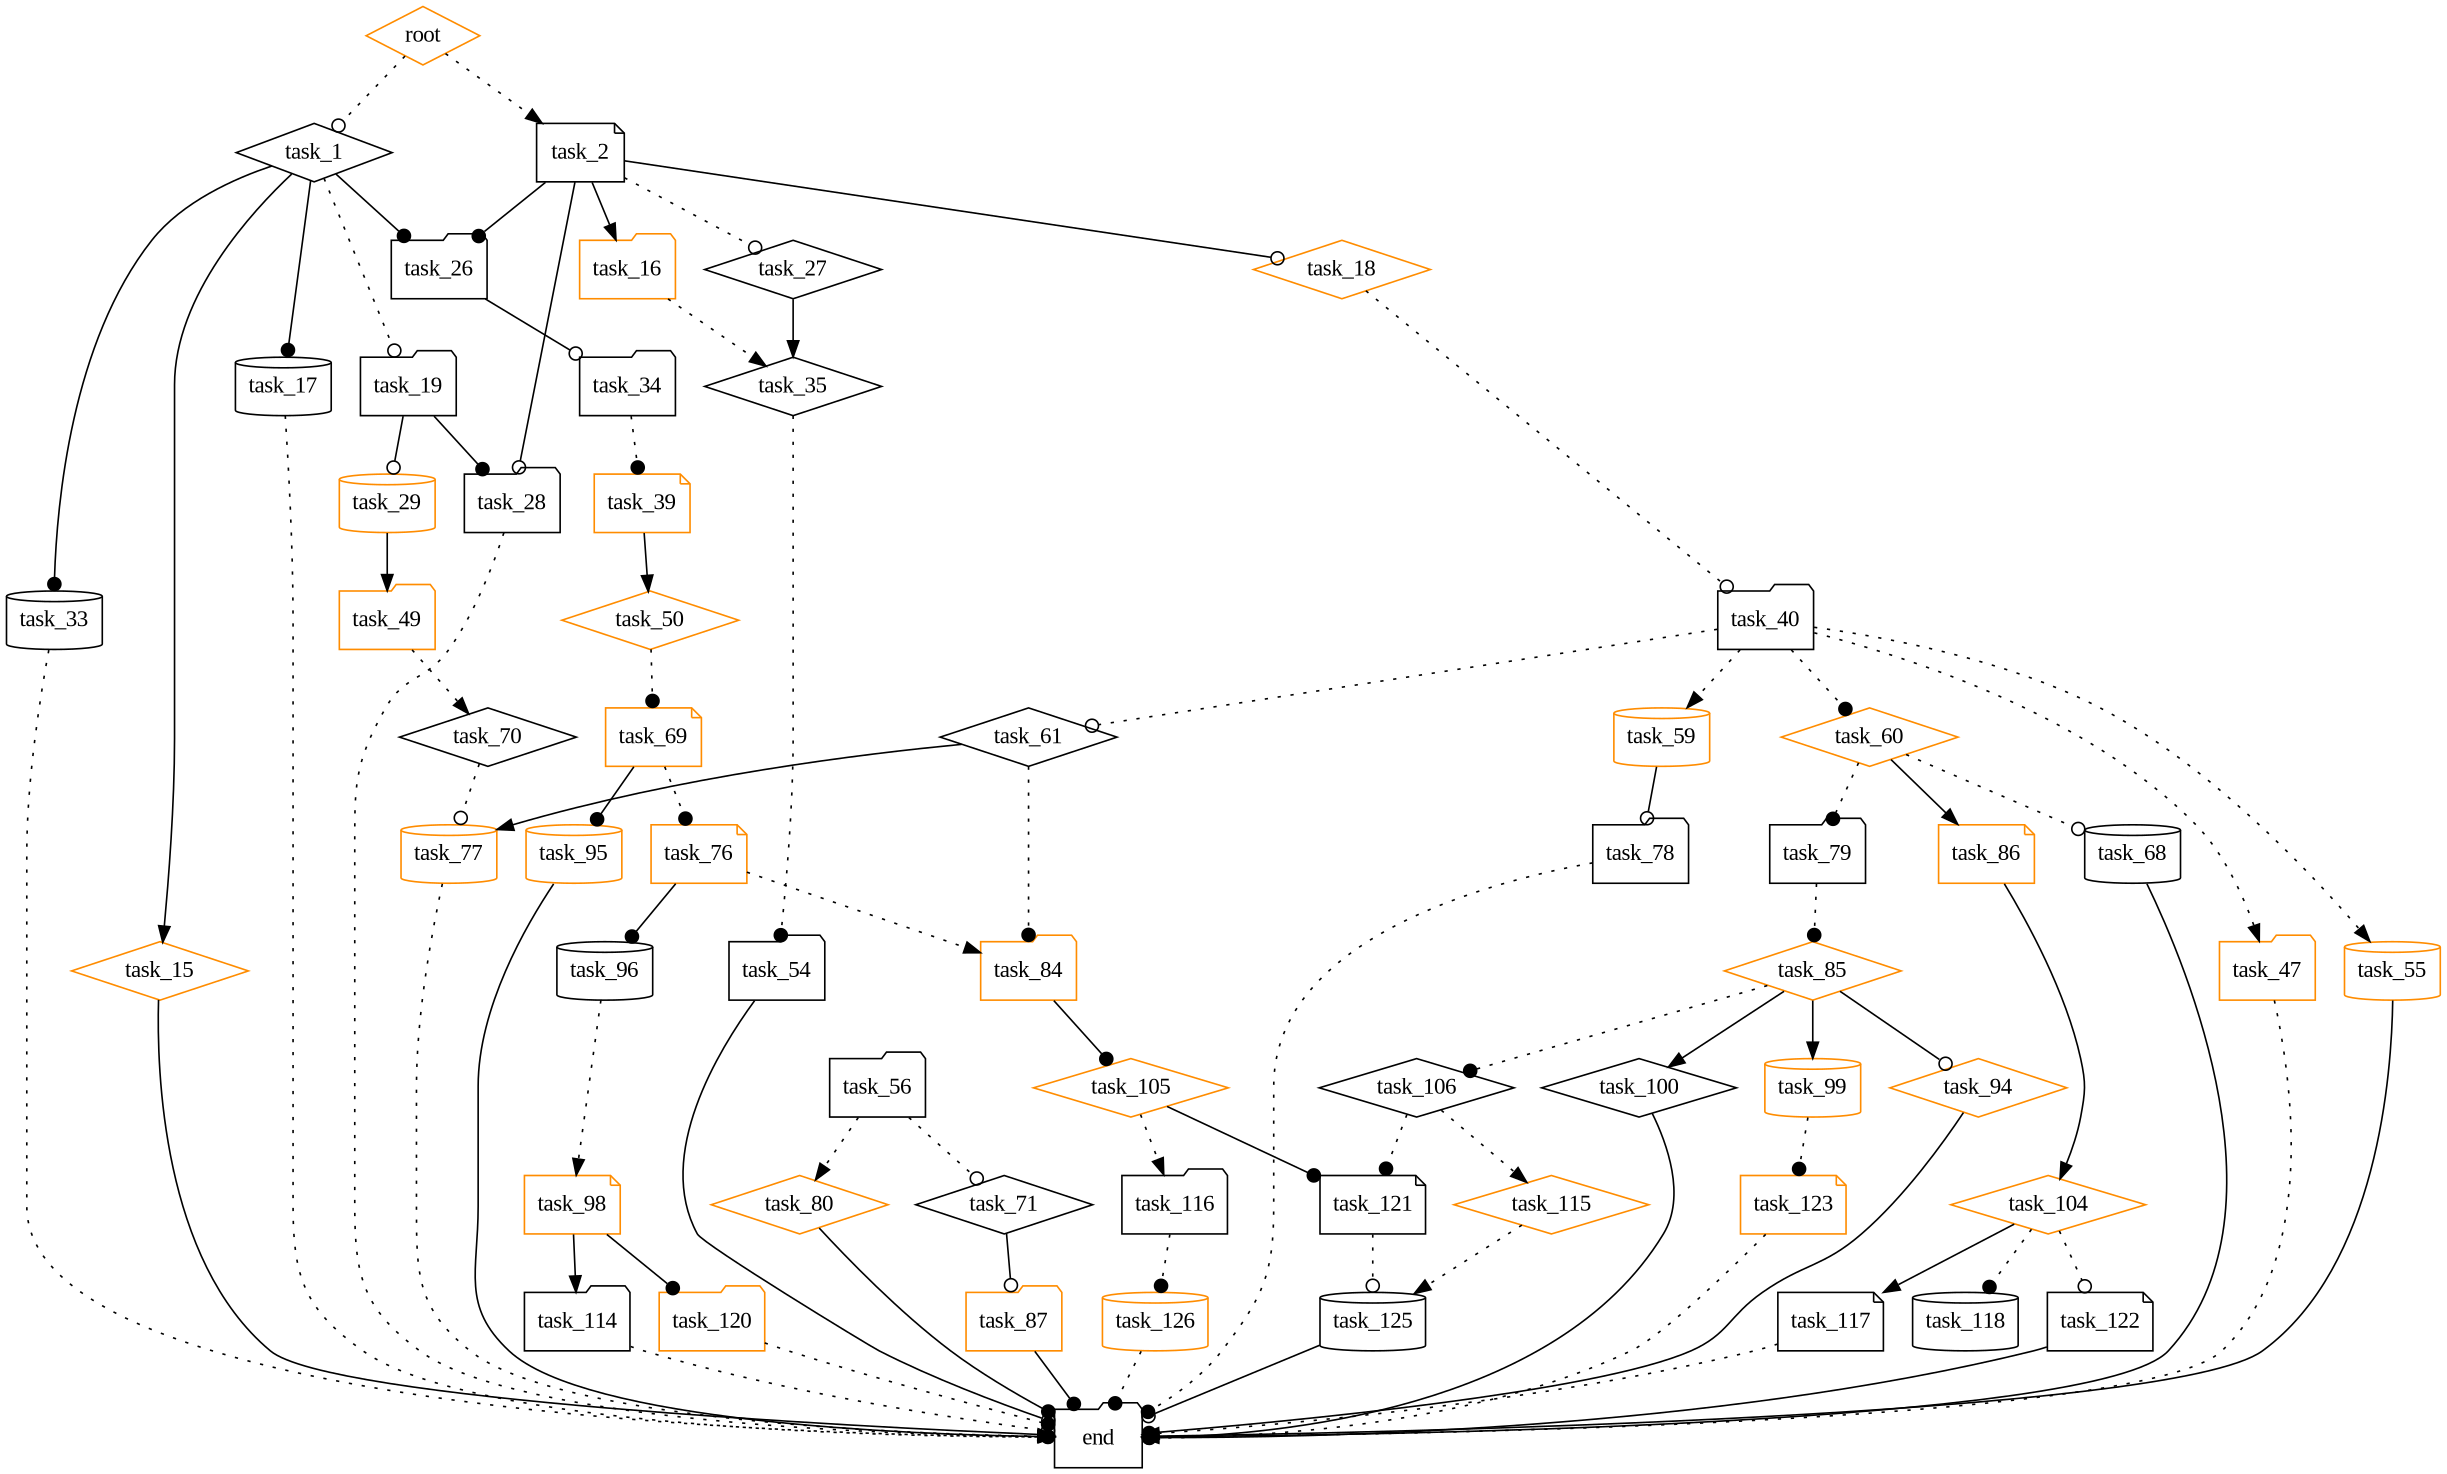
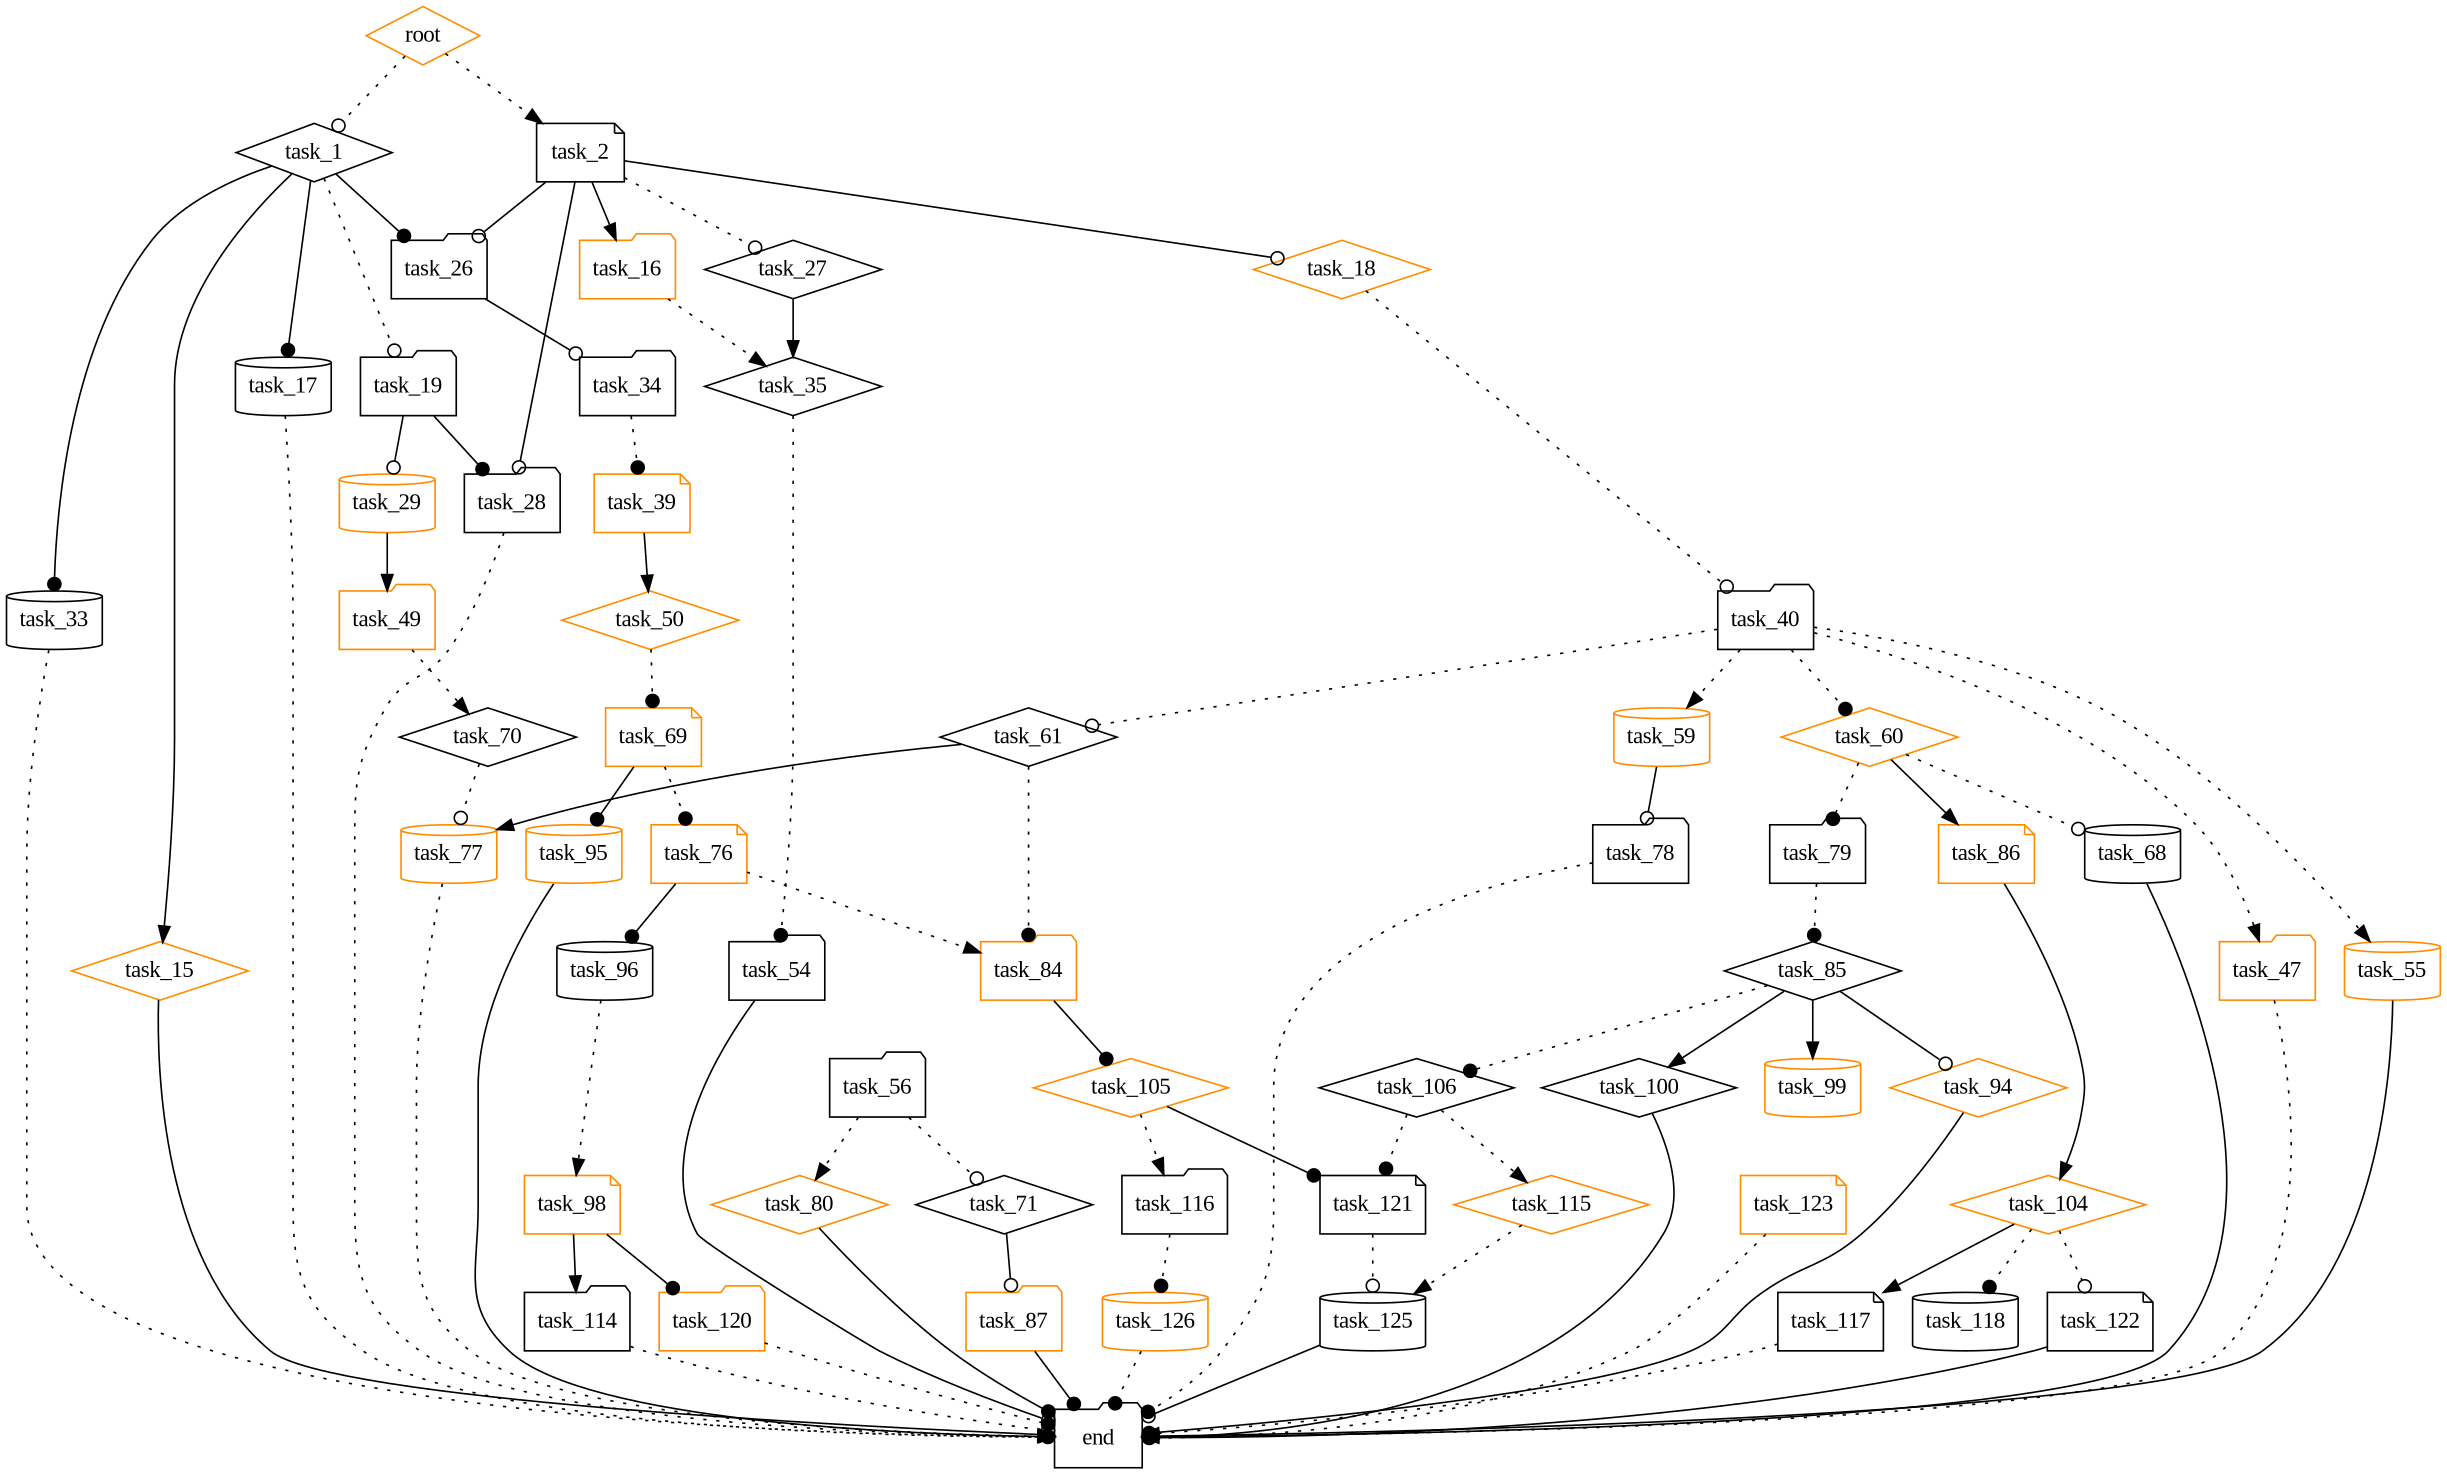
(515, 207) -> (515, 207)
(1813, 971) -> (1813, 971)
(1804, 1140) -> none
